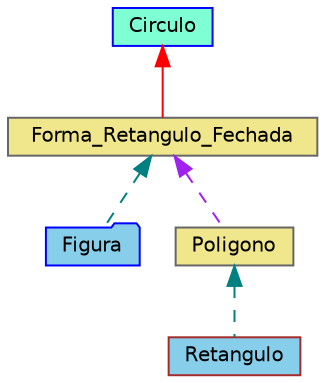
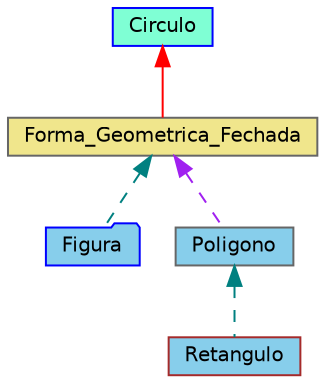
(163, 137) -> (163, 137)
(235, 246) -> (235, 246)
